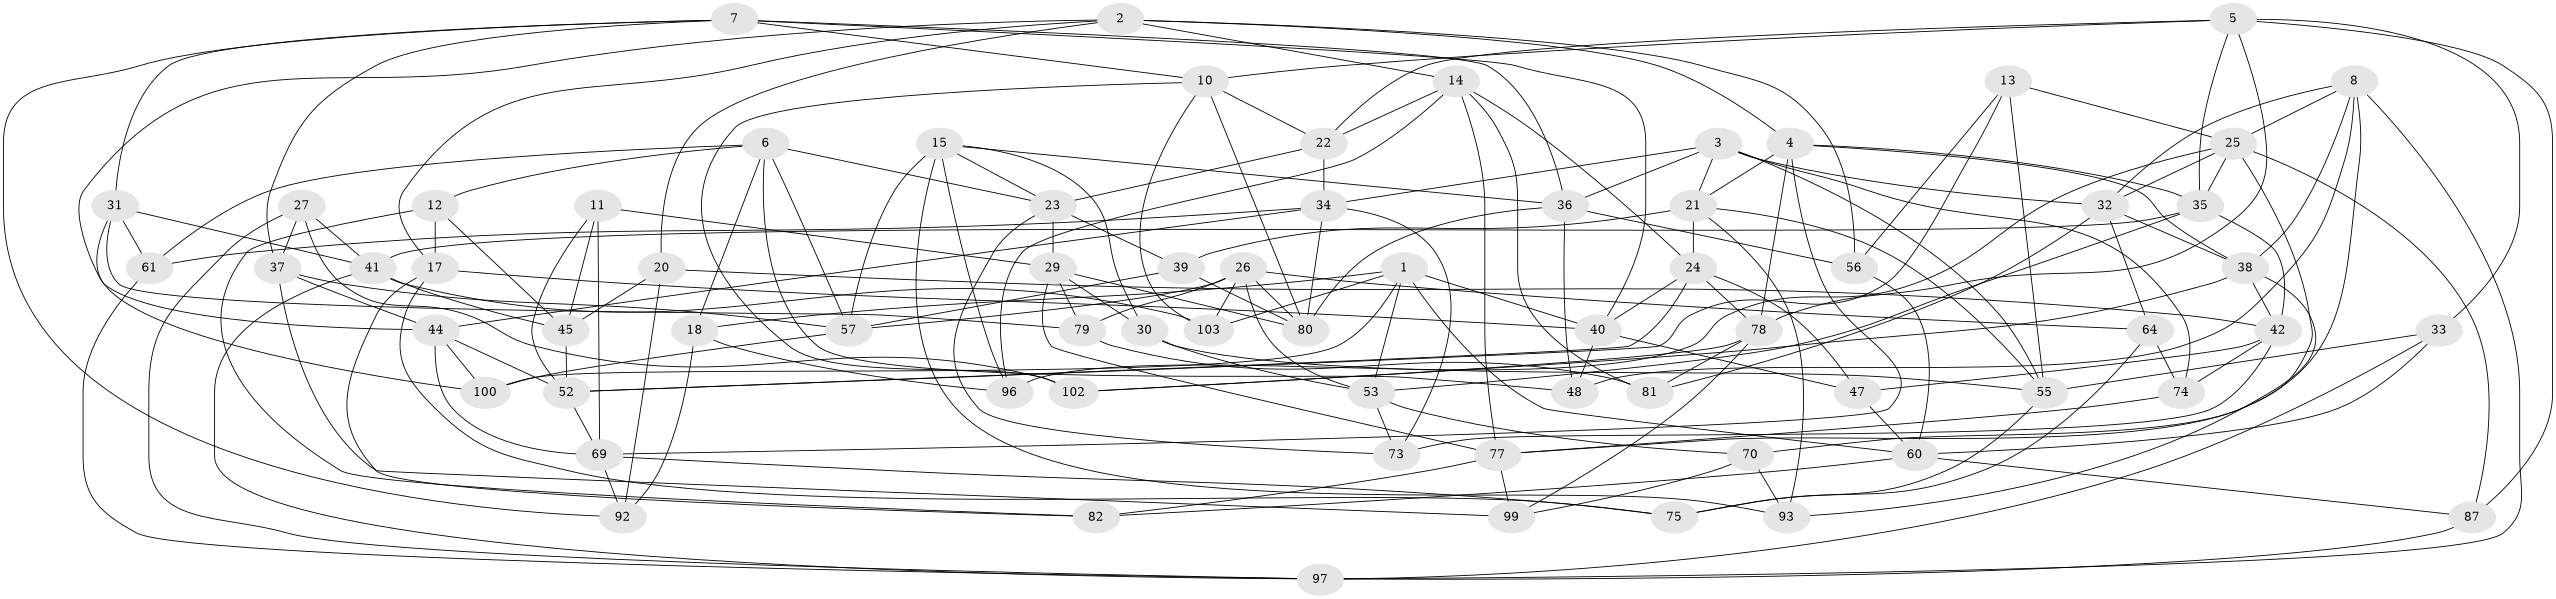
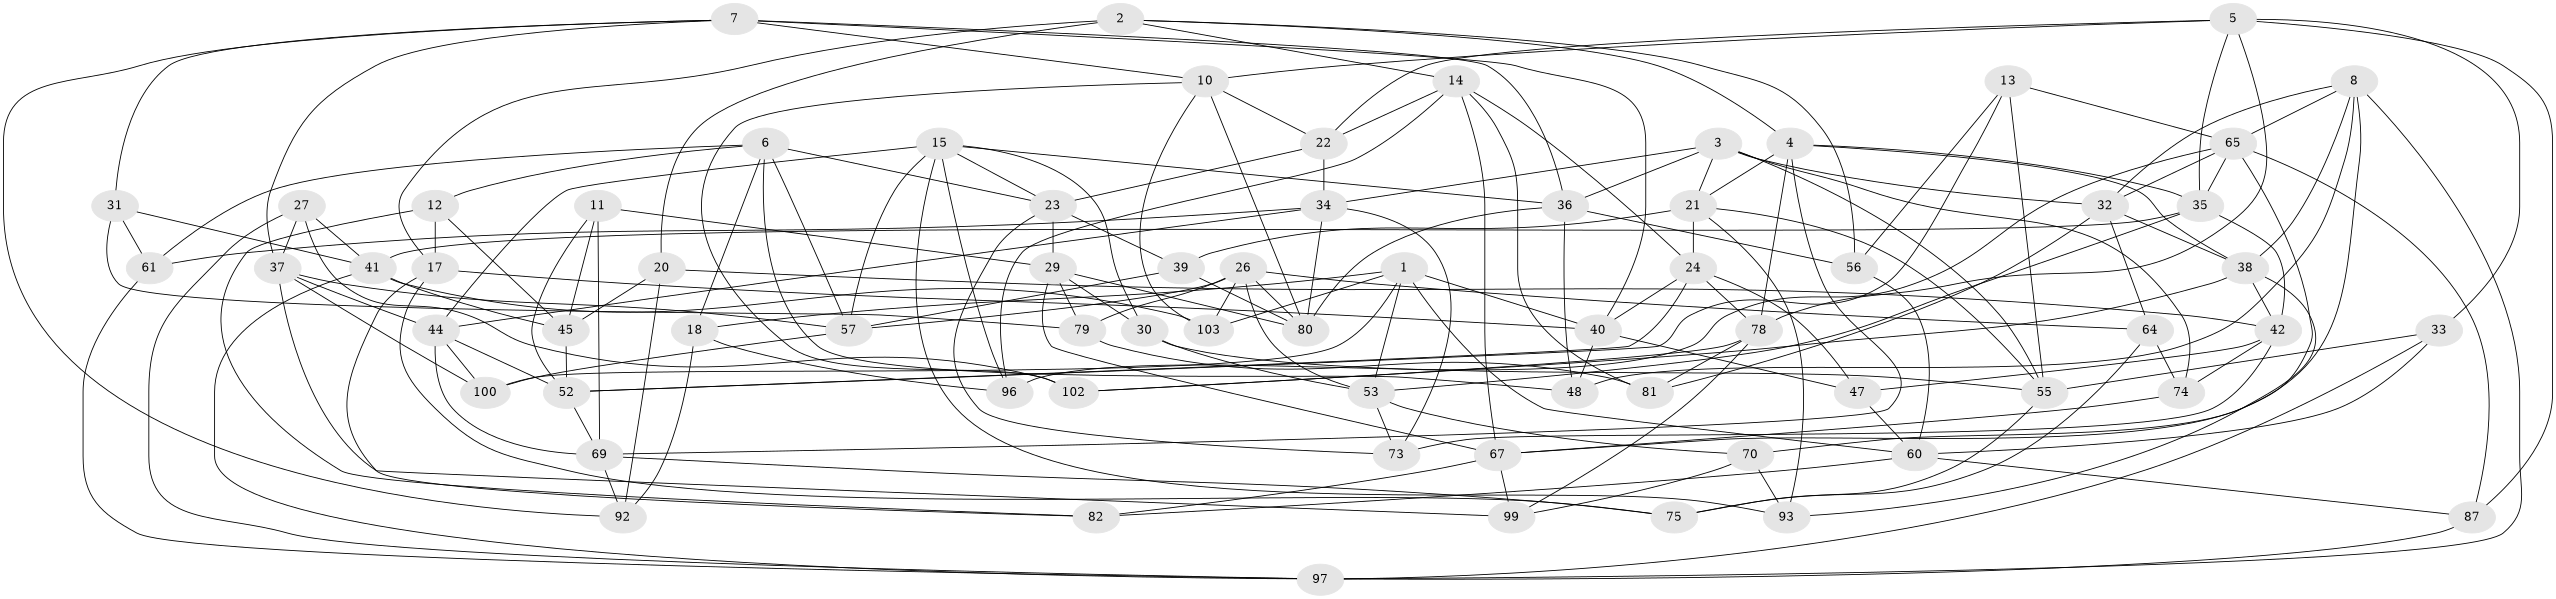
(367, 78) -> (655, 176)
(2233, 144) -> (2233, 144)
(244, 347) -> (380, 332)
(1498, 455) -> (1498, 455)
